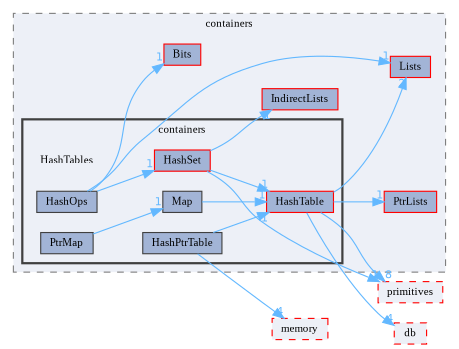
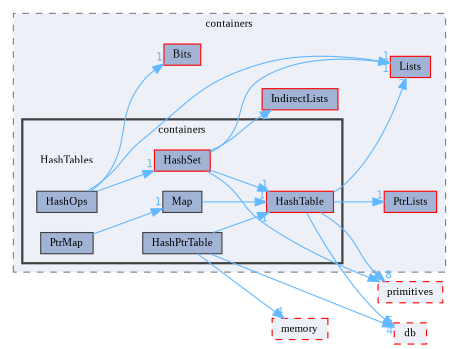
none -> (274, 72)
none -> (297, 288)
